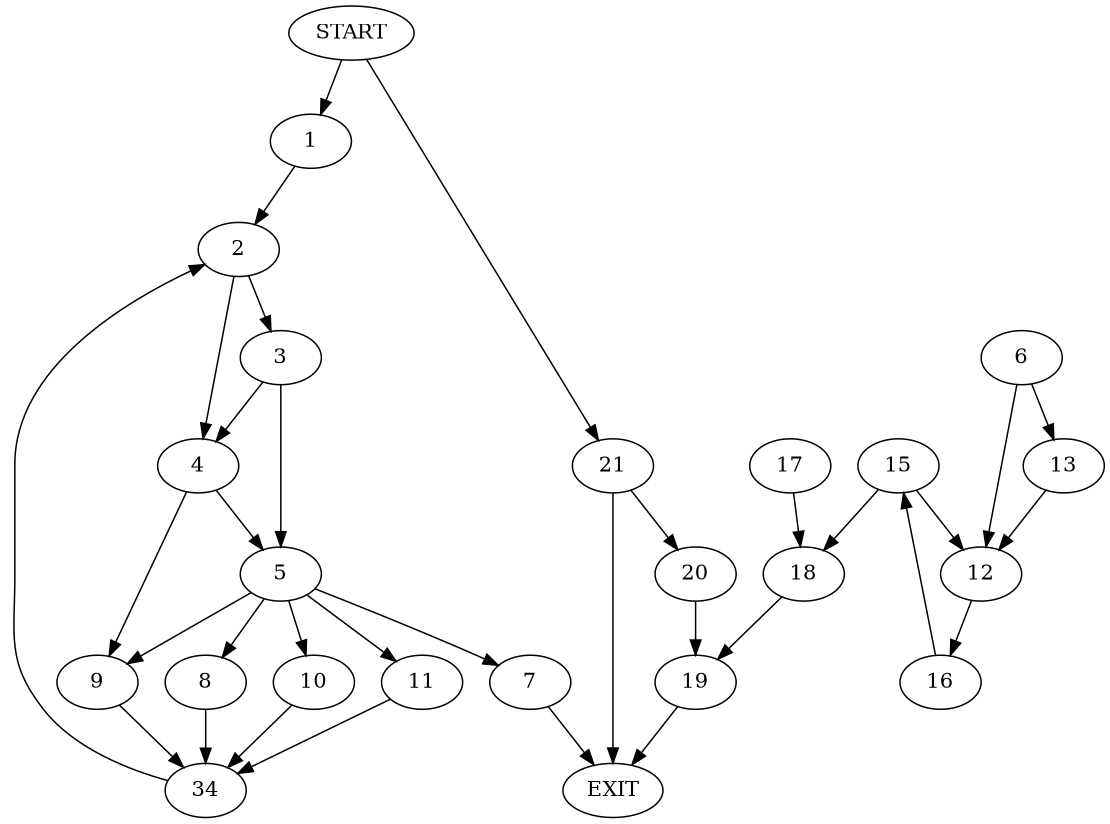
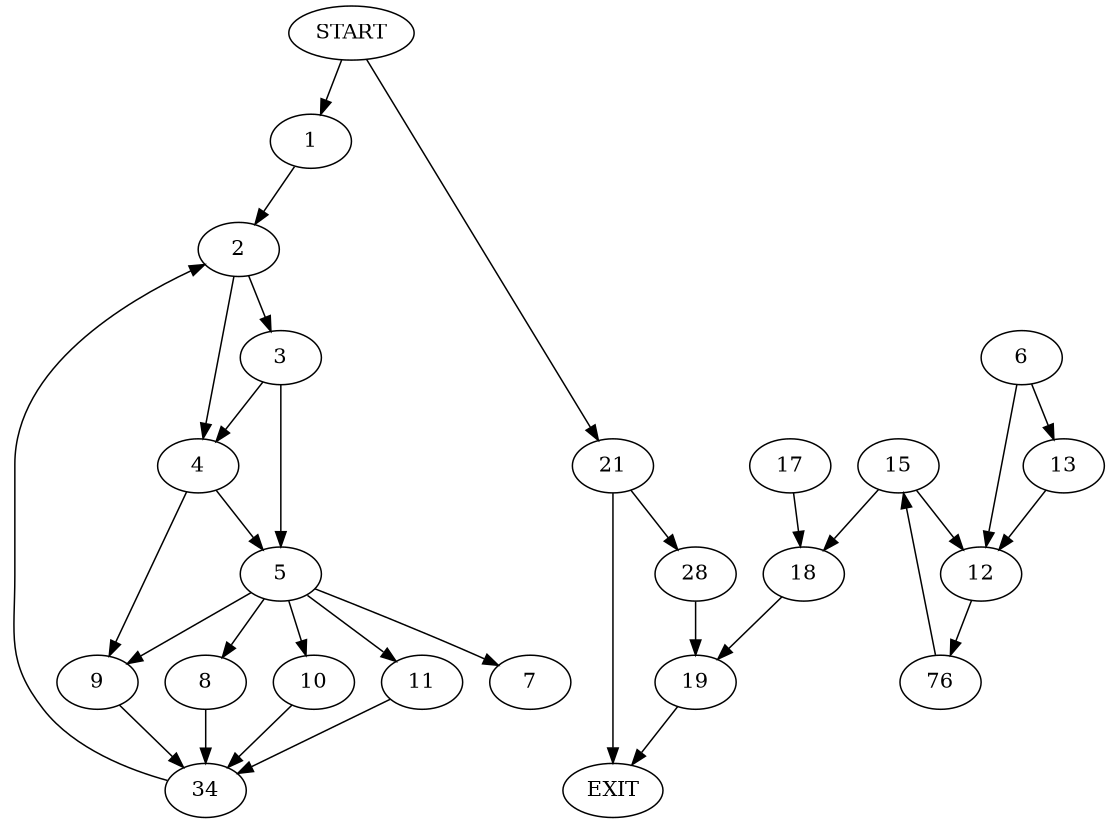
(696, 574) -> (696, 574)
(941, 682) -> (941, 682)
(566, 730) -> none
